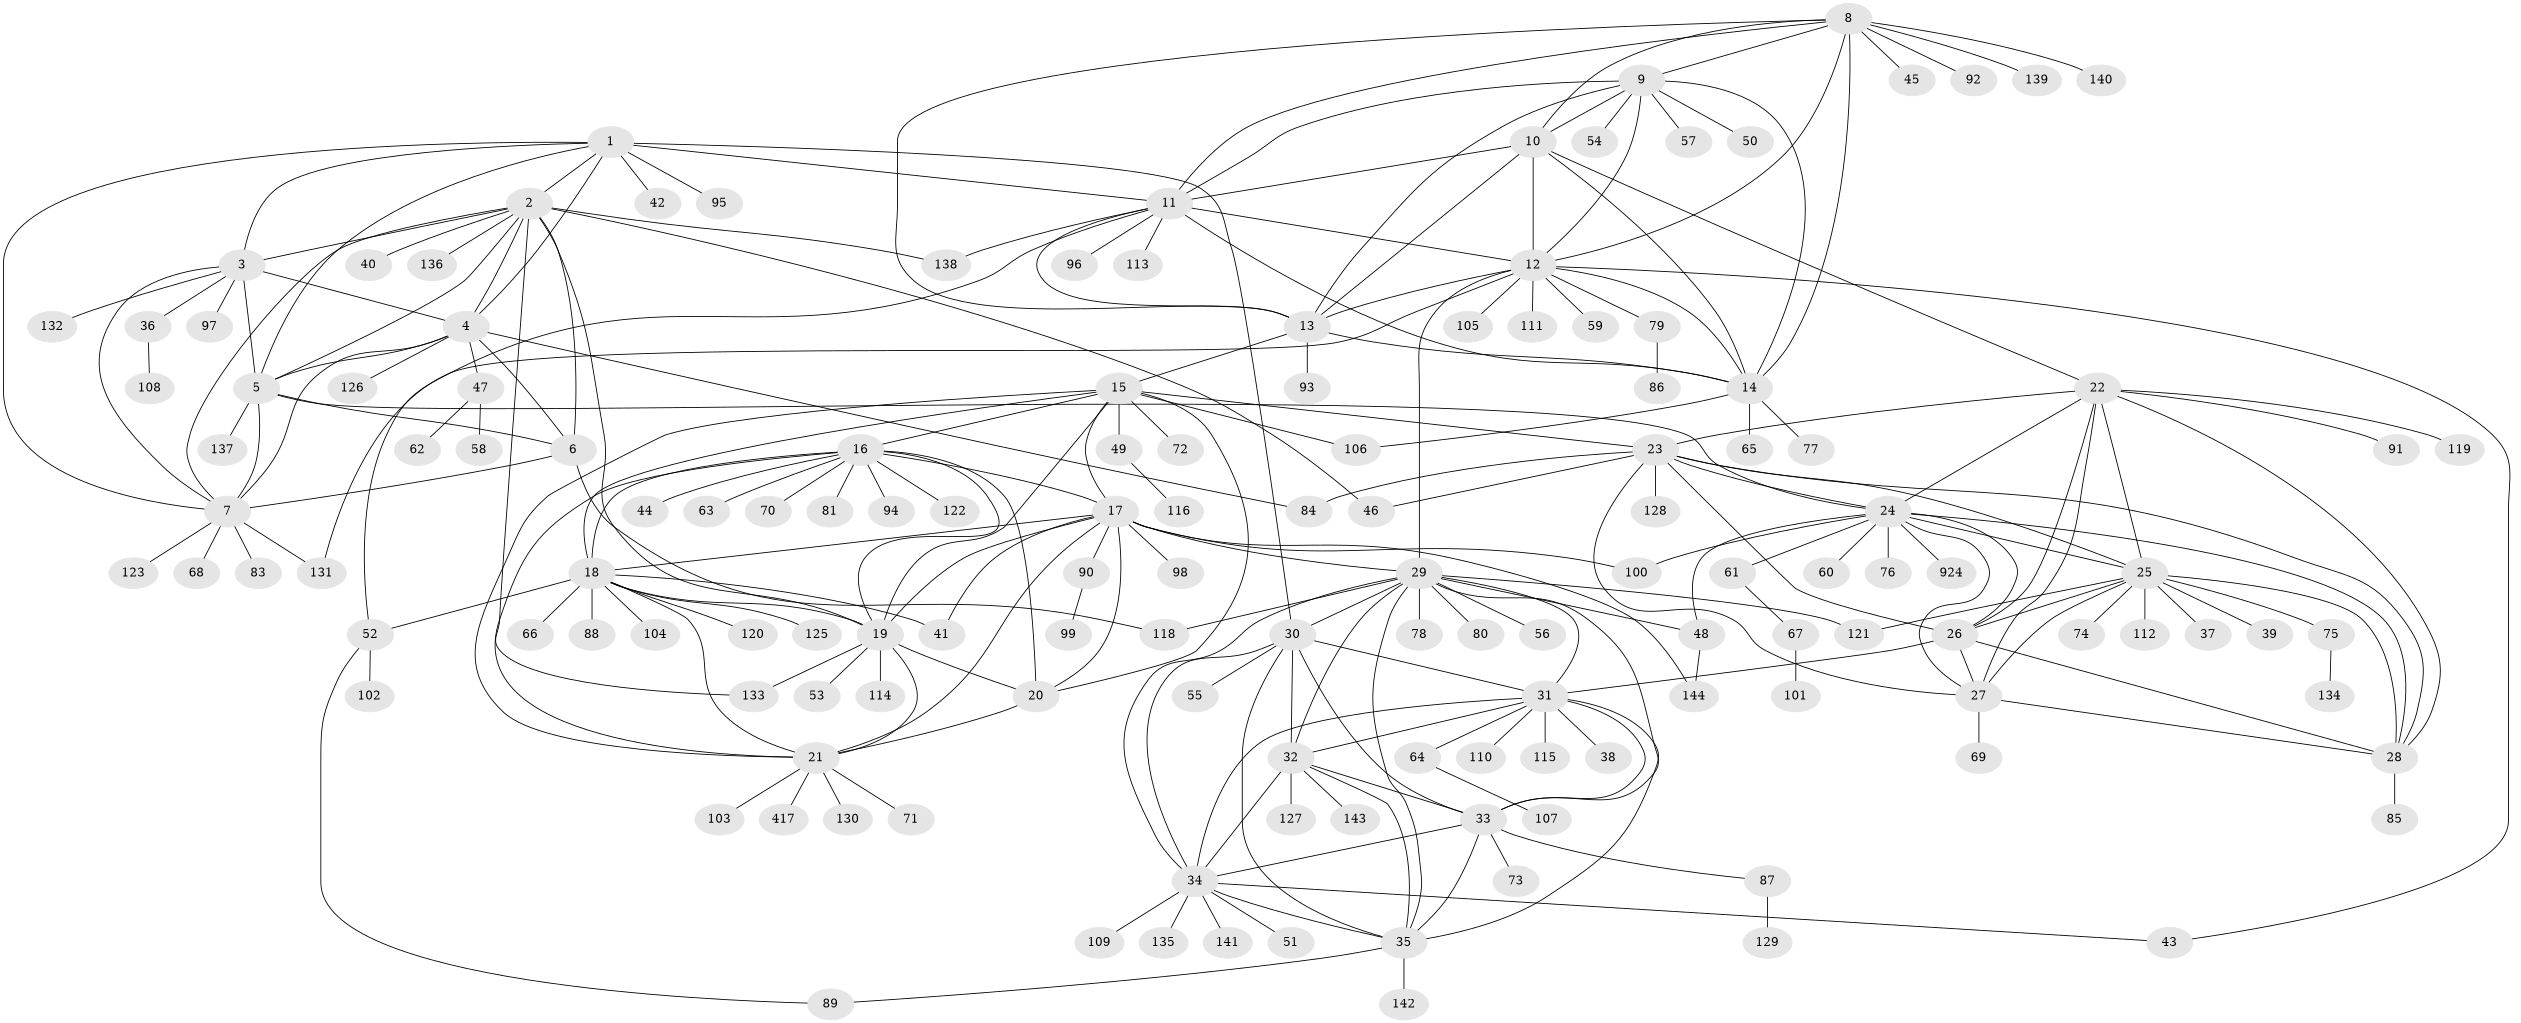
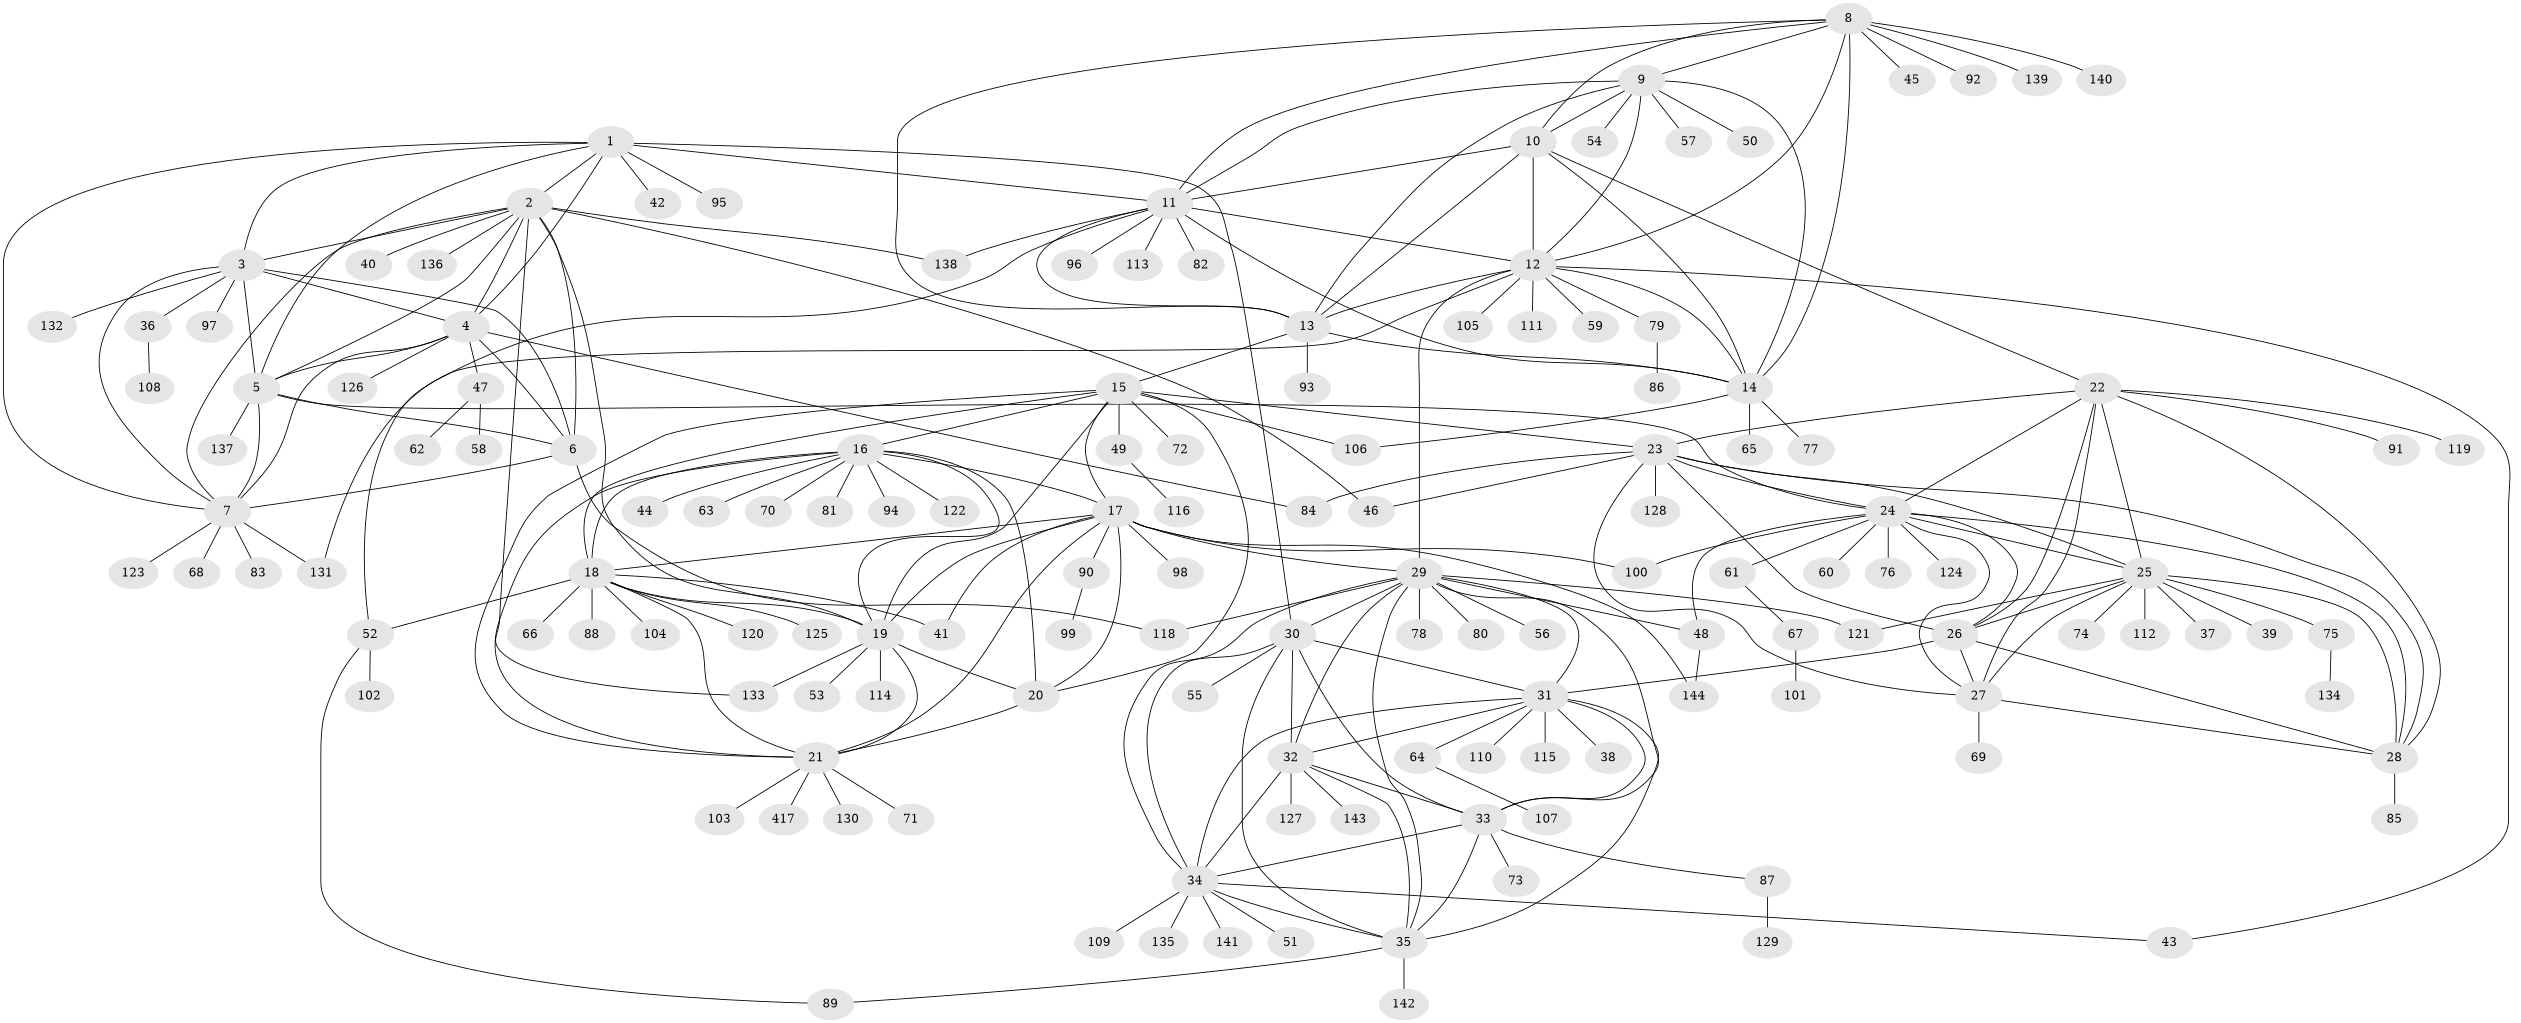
none -> (1201, 265)
none -> (453, 301)
(1952, 573) -> (1952, 573)
